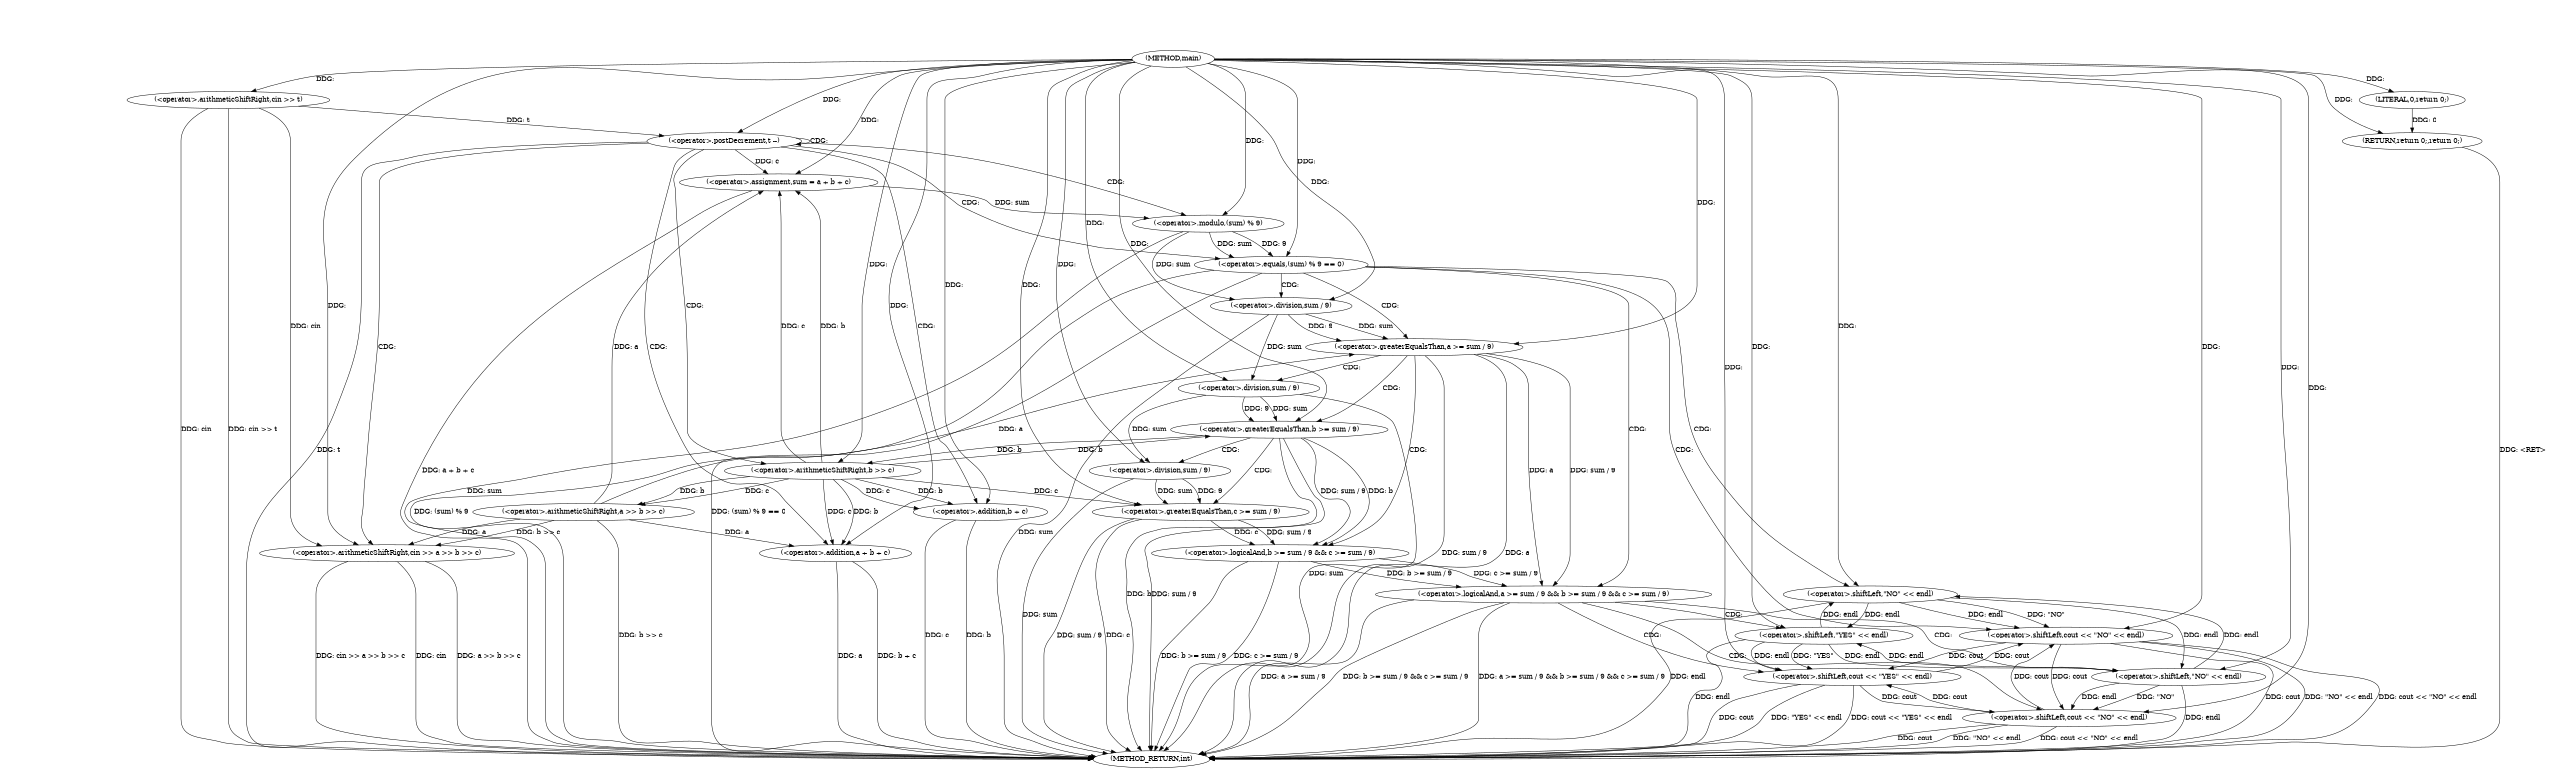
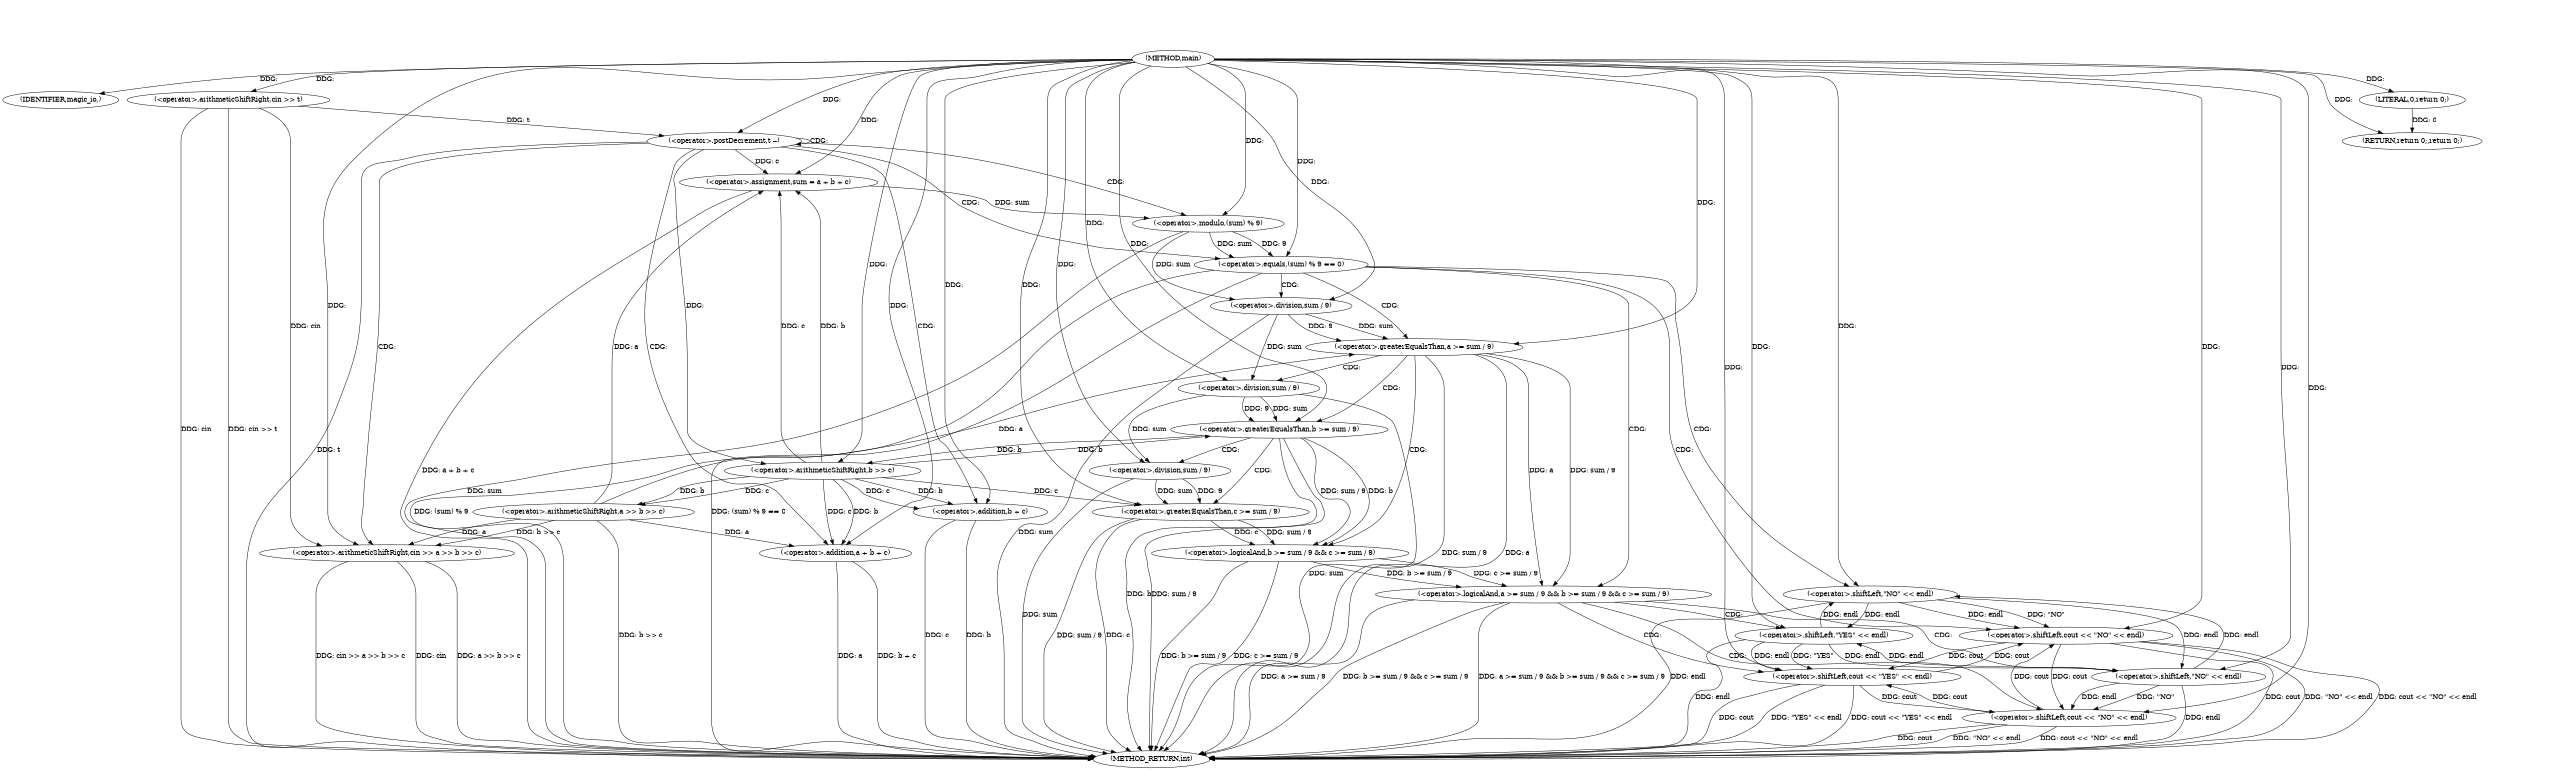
none -> (61, 100)
(696, 306) -> (696, 306)
(2253, 744) -> none
